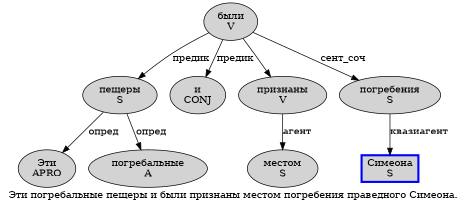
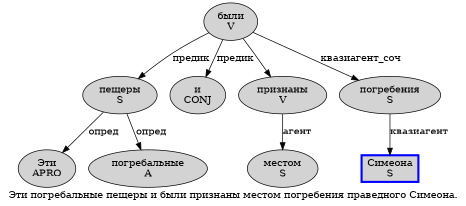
(343, 58) -> (361, 58)
